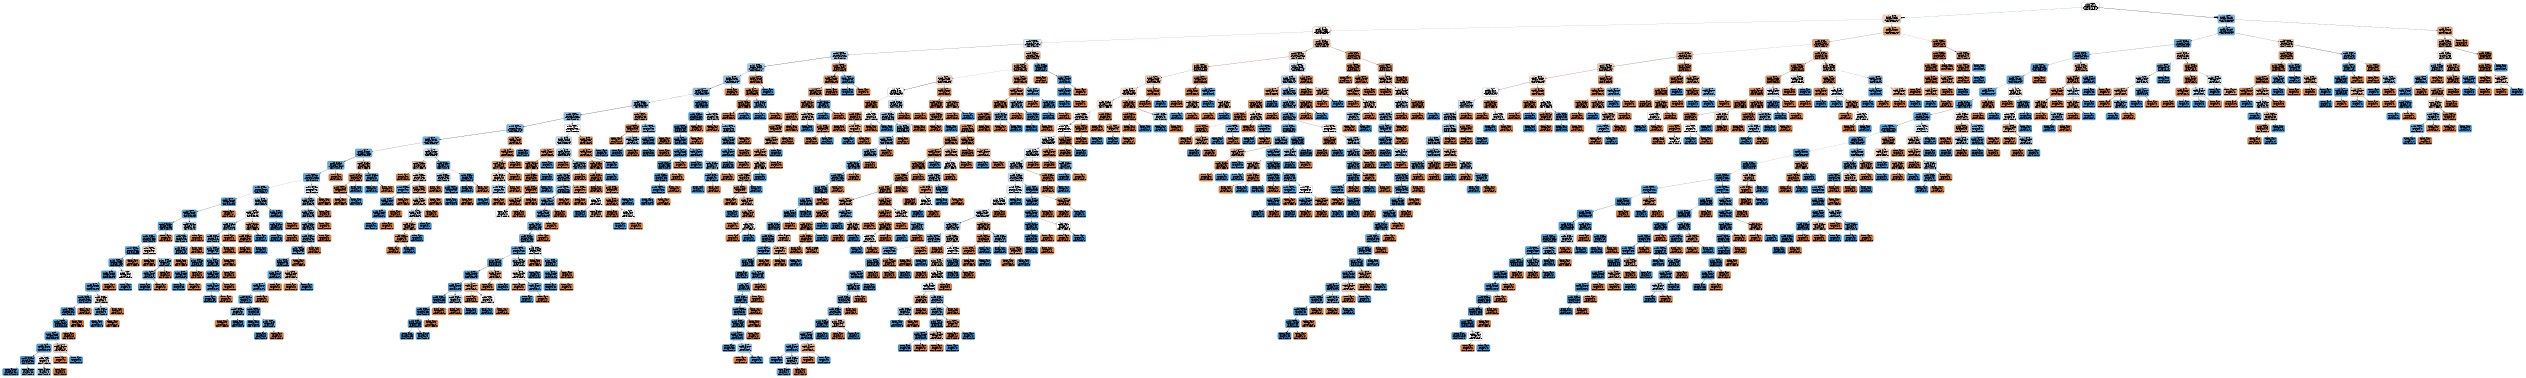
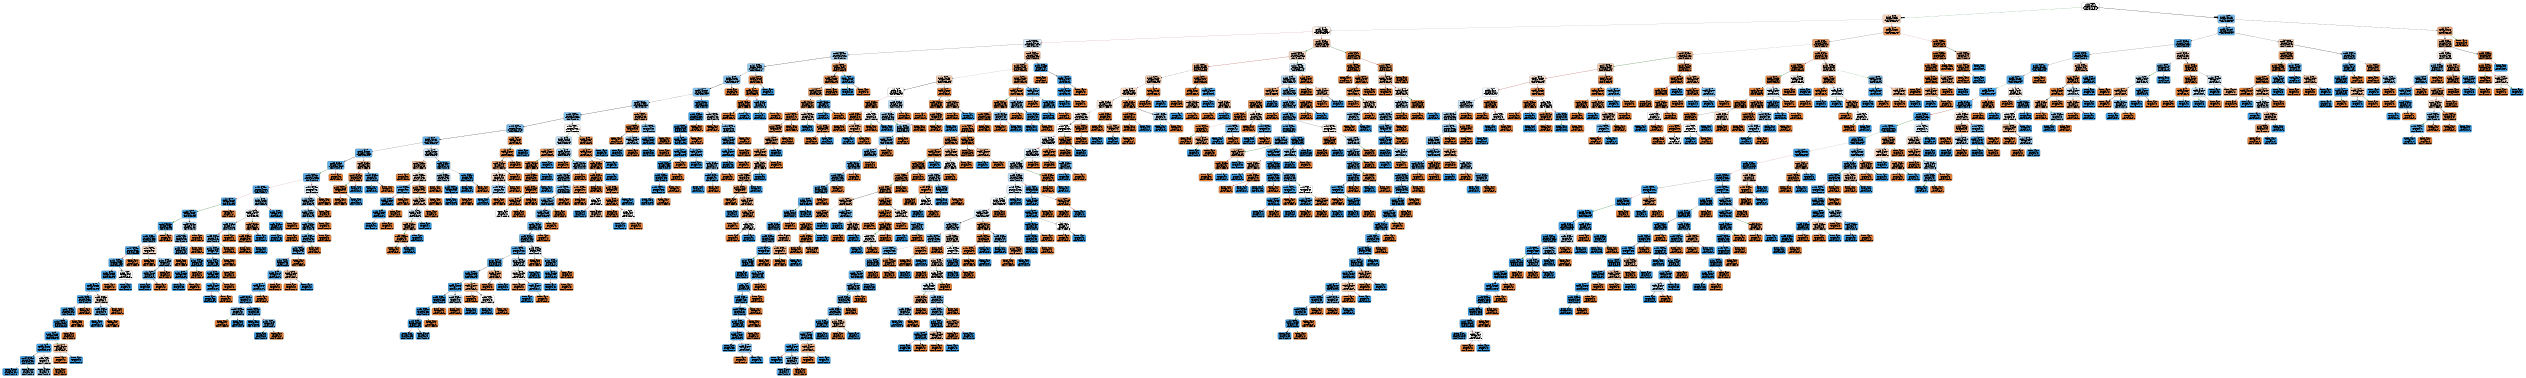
(11, 374) -> (11, 374)
